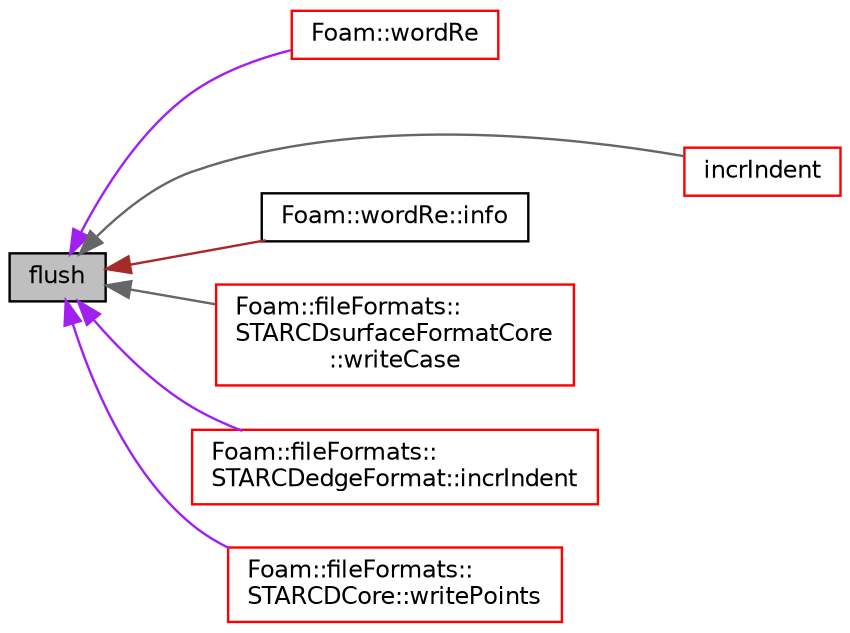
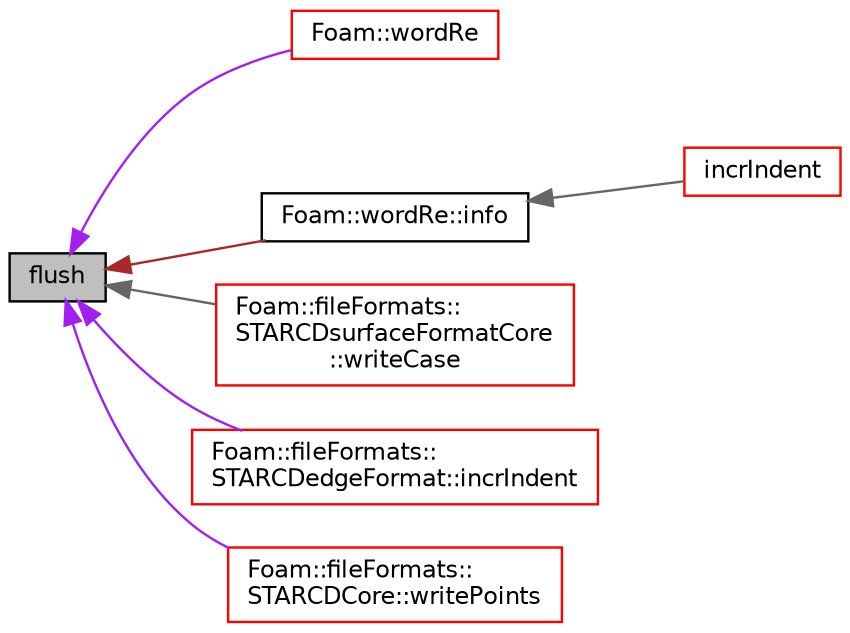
(379, 137) -> (618, 190)
